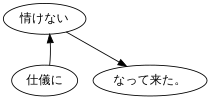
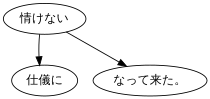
(50, 54) -> (39, 45)
